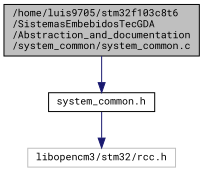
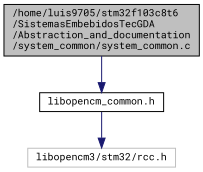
(102, 102) -> (102, 102)
